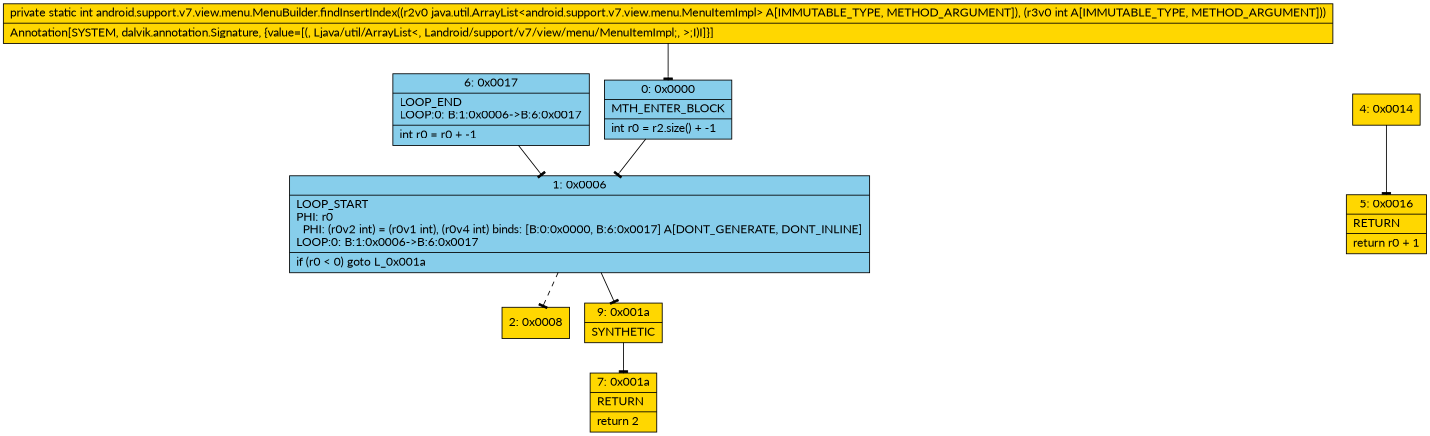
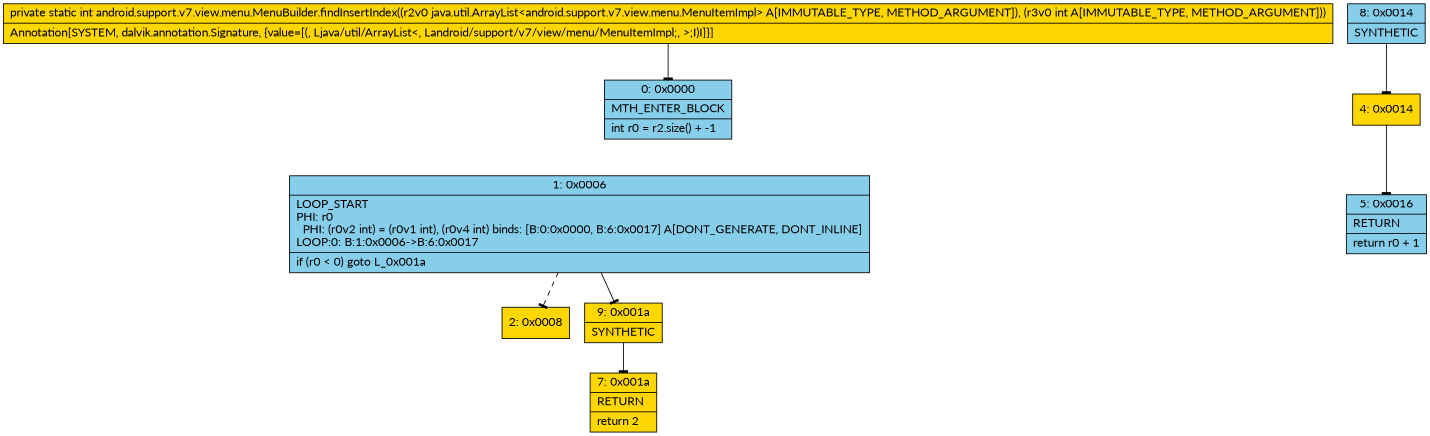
none -> (1386, 24)
(491, 110) -> none
(633, 156) -> none
(1386, 224) -> (1386, 224)
